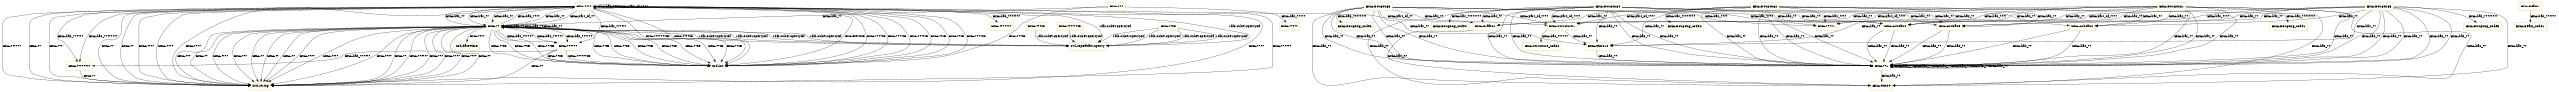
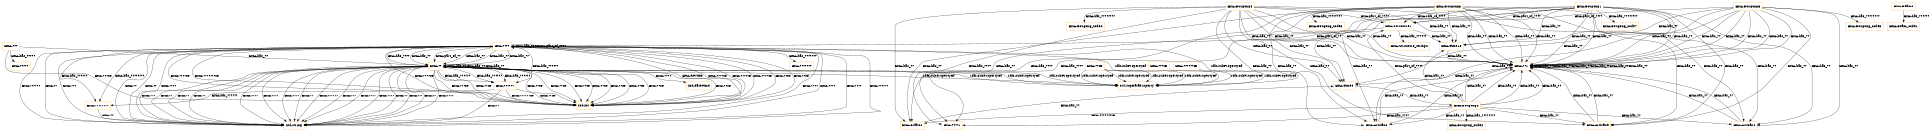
(2530, 7) -> (1904, 7)
(1141, 12) -> (949, 44)
(2299, 14) -> (1403, 94)
(1534, 17) -> (1432, 17)
(1598, 17) -> (1103, 116)
(2168, 20) -> none
none -> (1277, 24)
(2289, 26) -> (1620, 26)
(1542, 46) -> (1409, 46)
